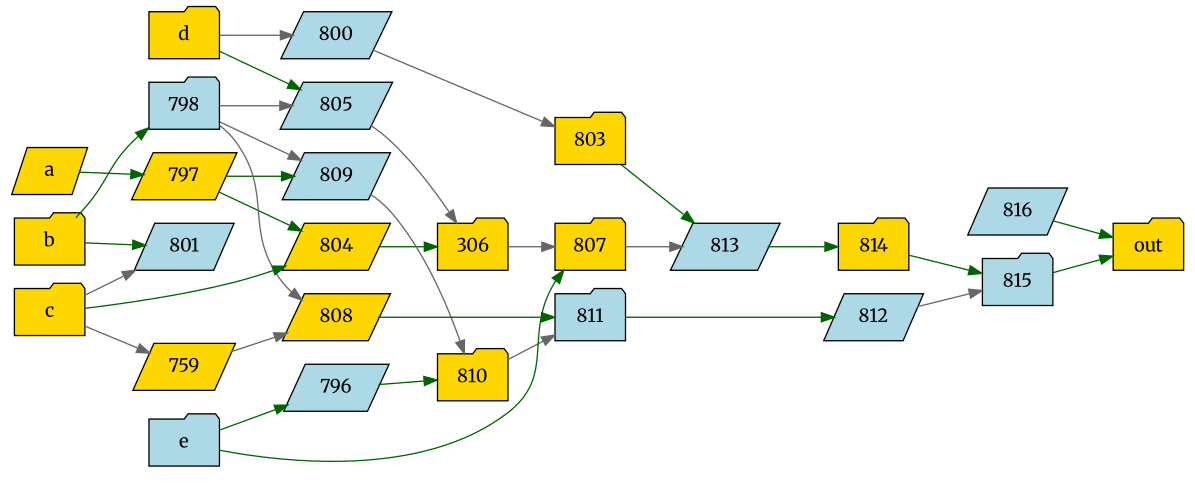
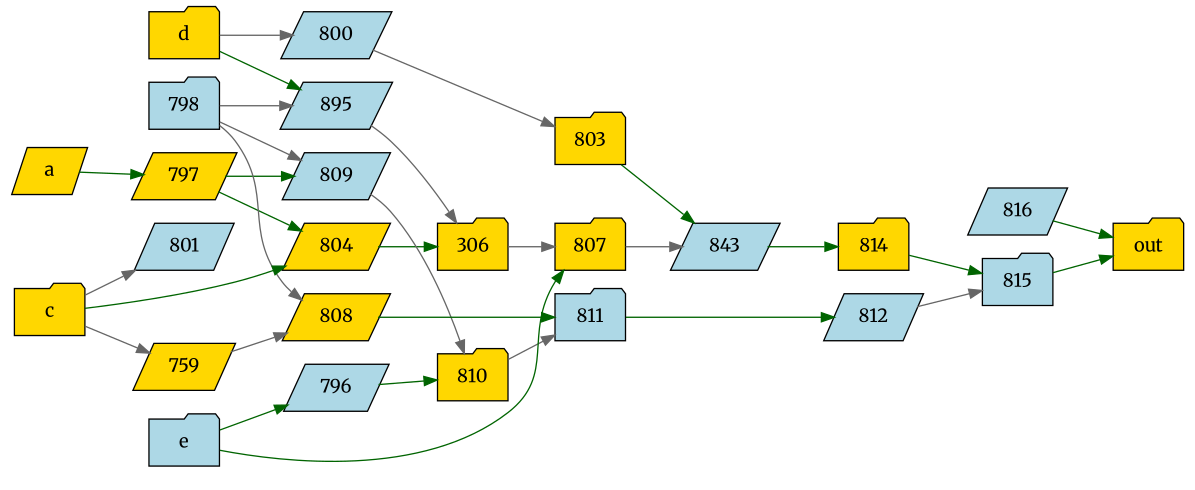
(336, 106) -> (336, 106)
(50, 242) -> none
(725, 247) -> (725, 247)
